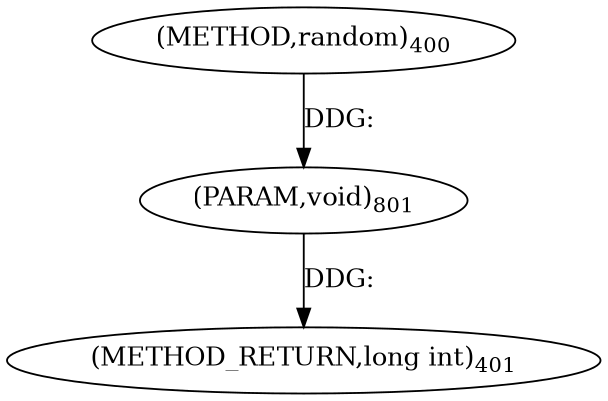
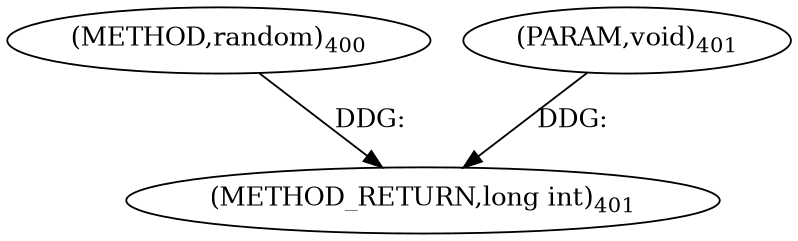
(304, 111) -> (313, 114)
(394, 198) -> (717, 38)
